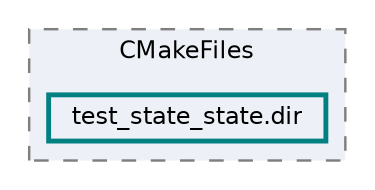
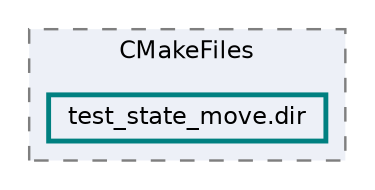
(187, 118) -> (187, 118)
